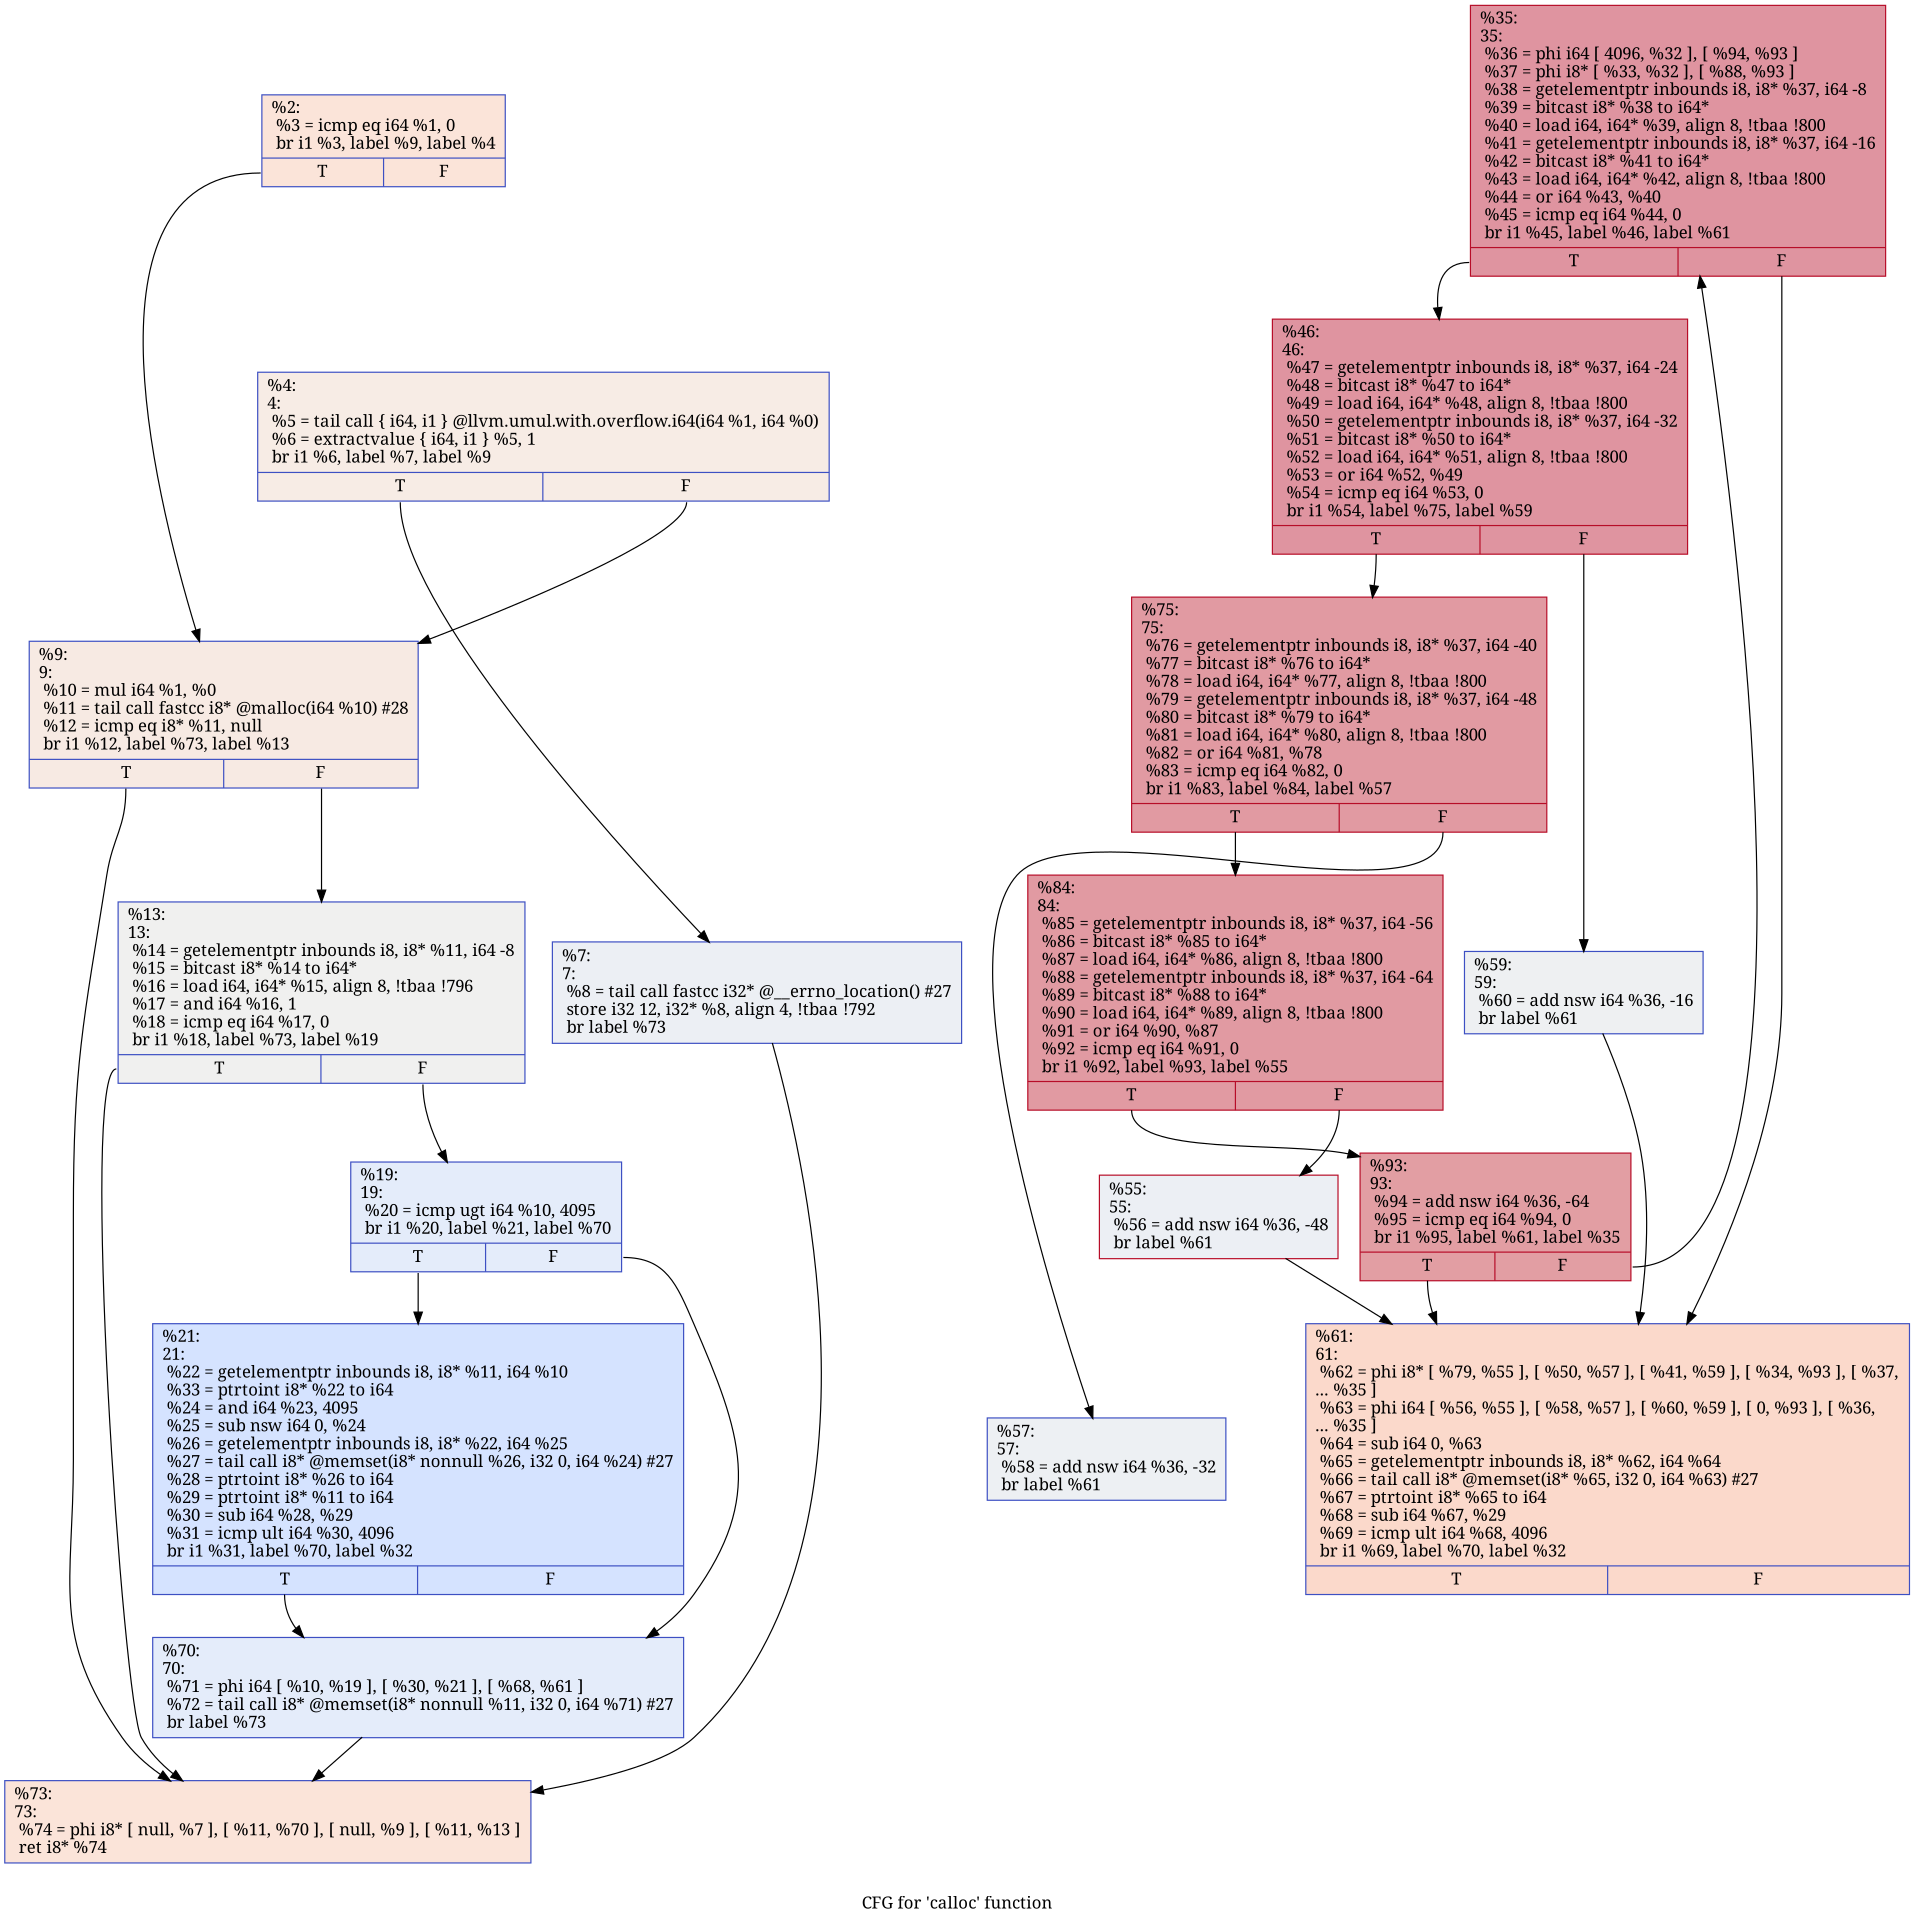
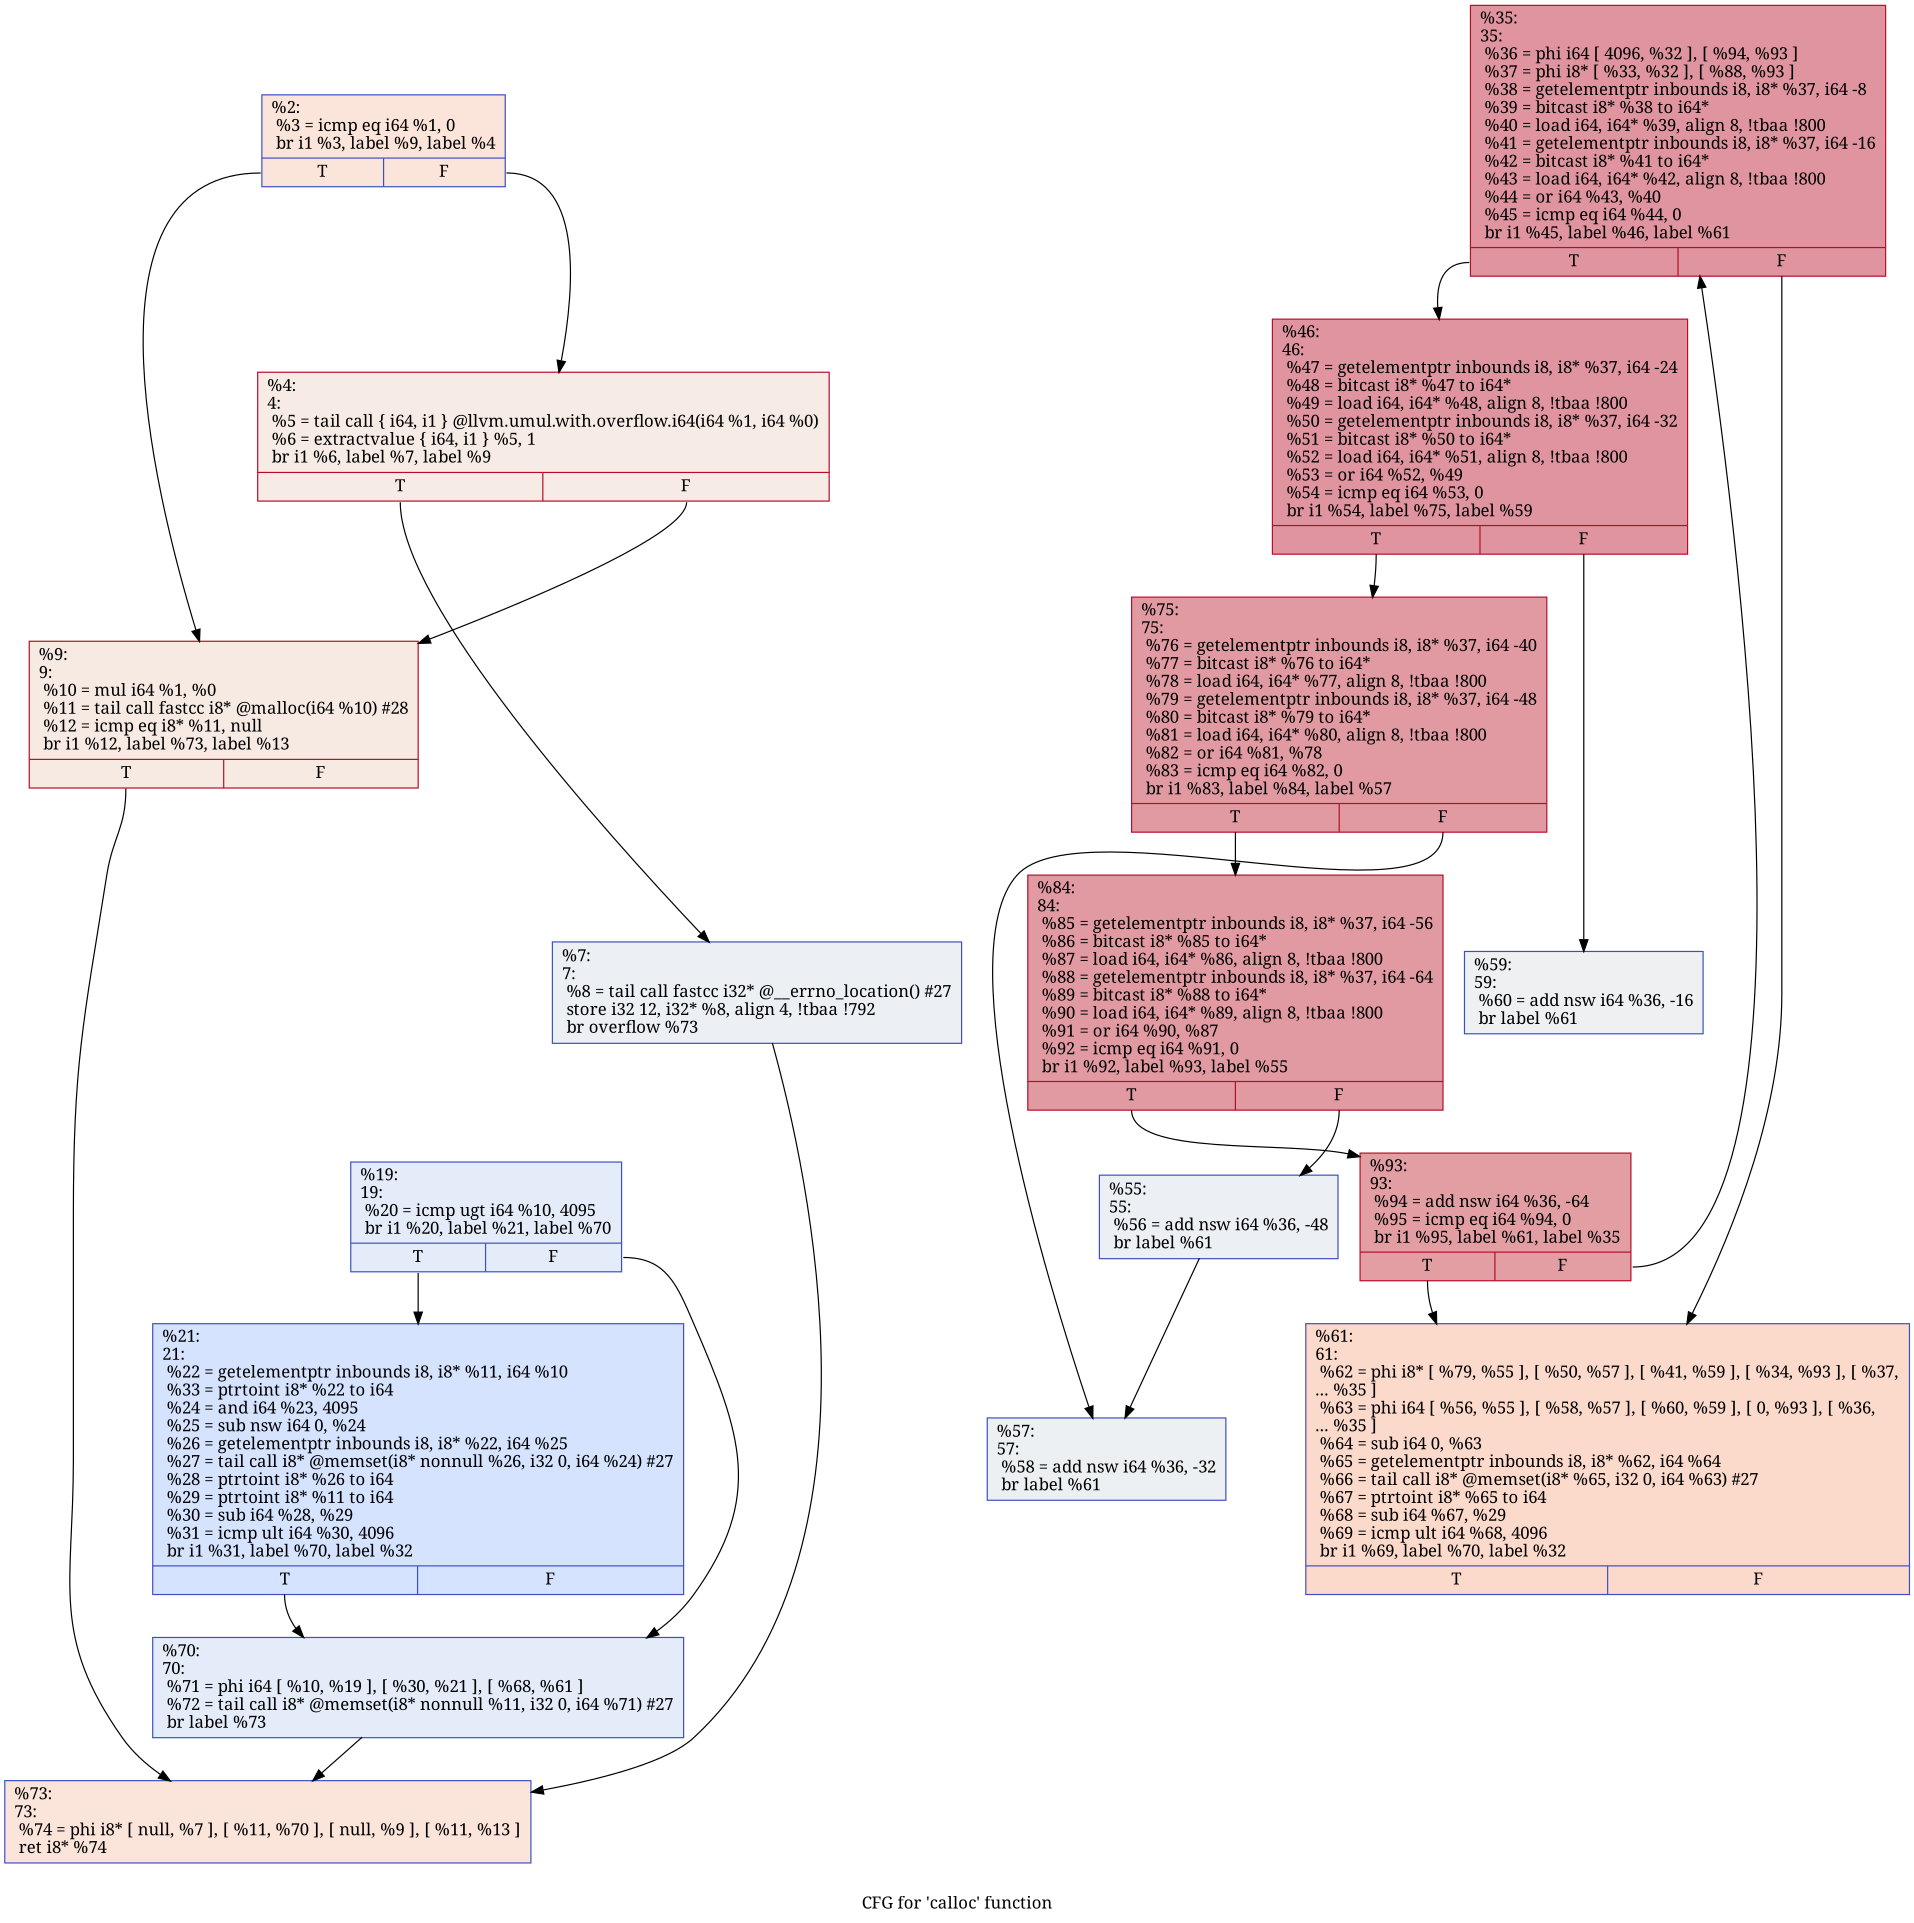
none -> (569, 250)
(543, 437) -> (543, 437)
(224, 715) -> (224, 715)
(322, 993) -> none
(614, 1028) -> (631, 1028)
(1643, 1170) -> none
(1219, 1217) -> (1219, 1217)
(1334, 1288) -> (1165, 1333)
